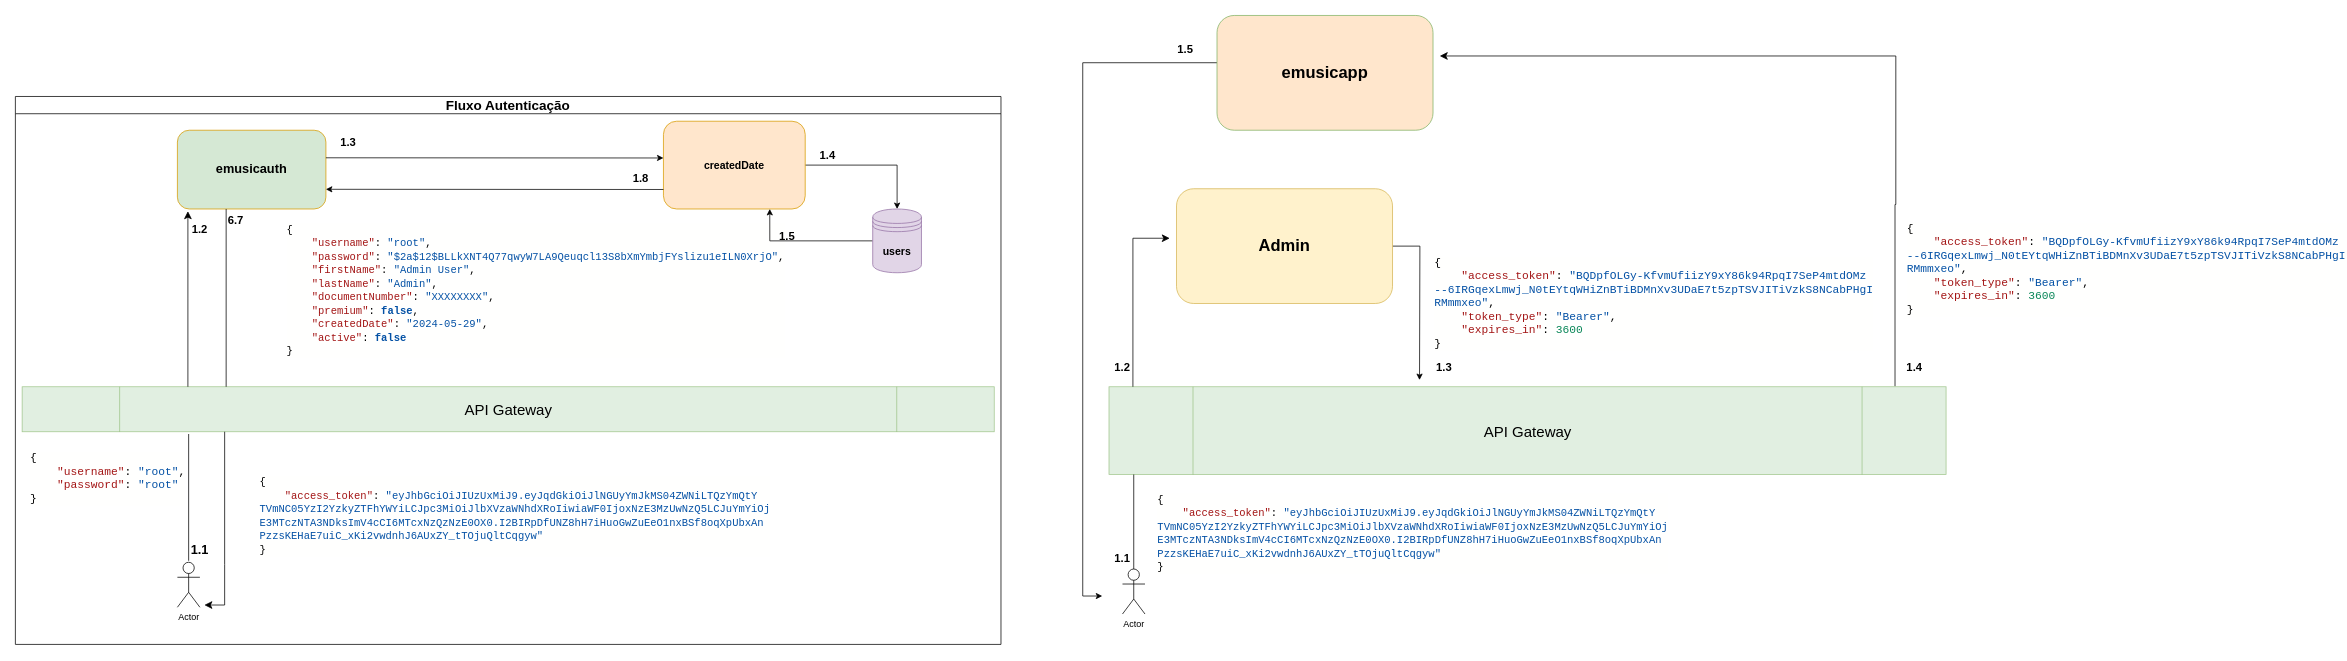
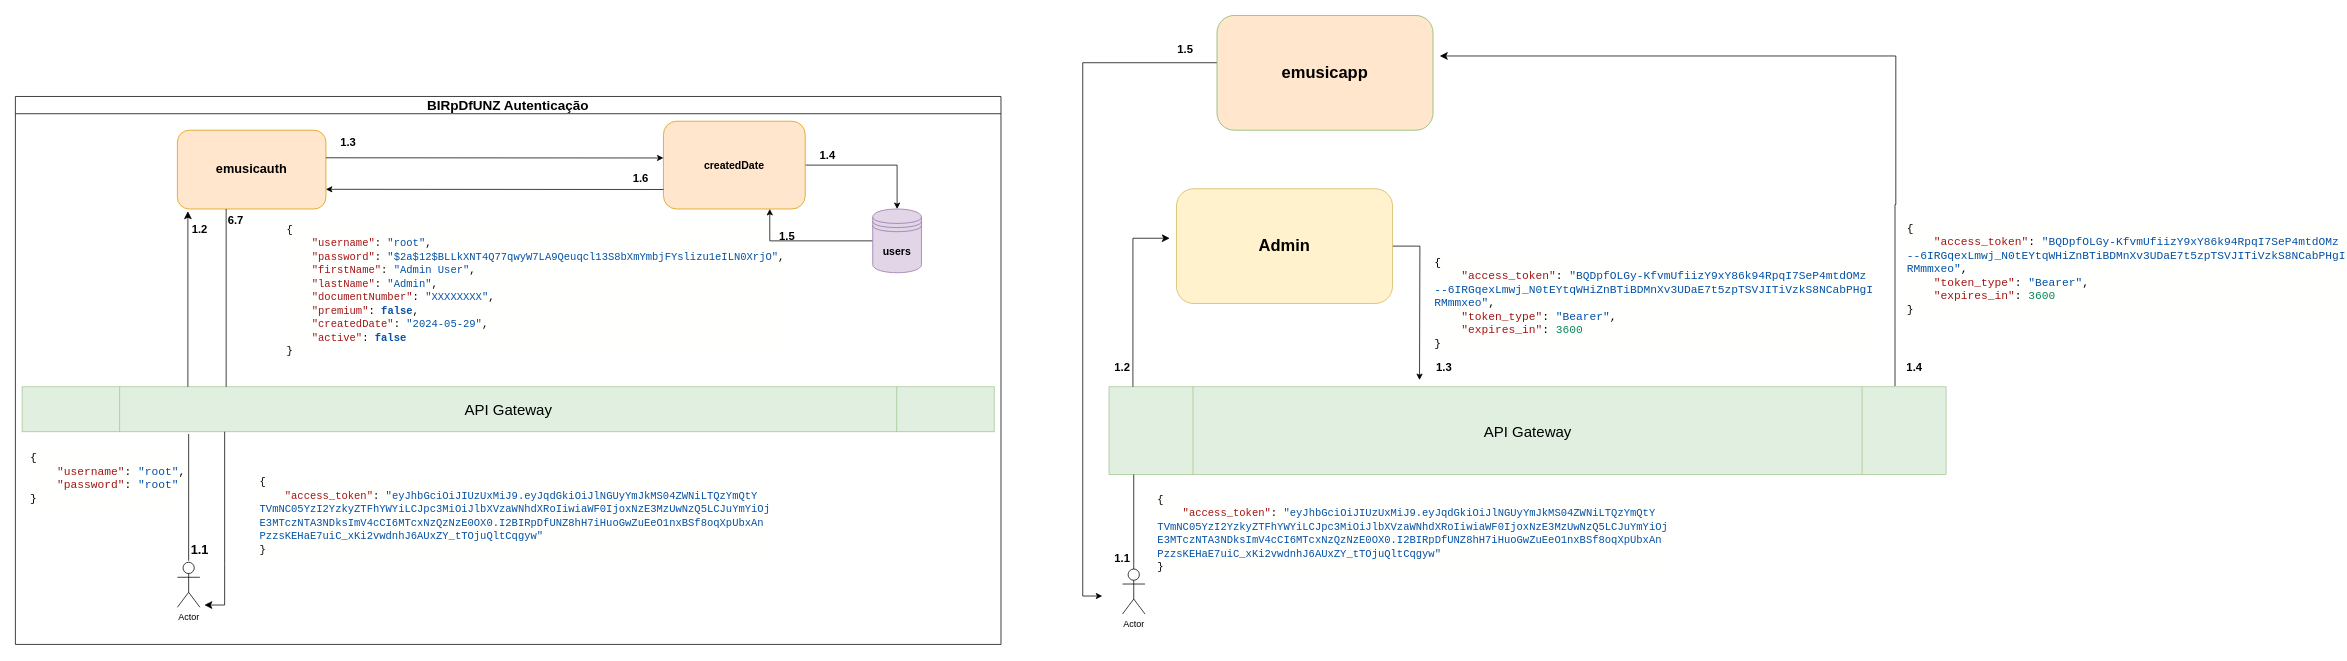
(508, 105) -> (508, 105)
(252, 170) -> (252, 170)
(641, 177) -> (641, 177)
